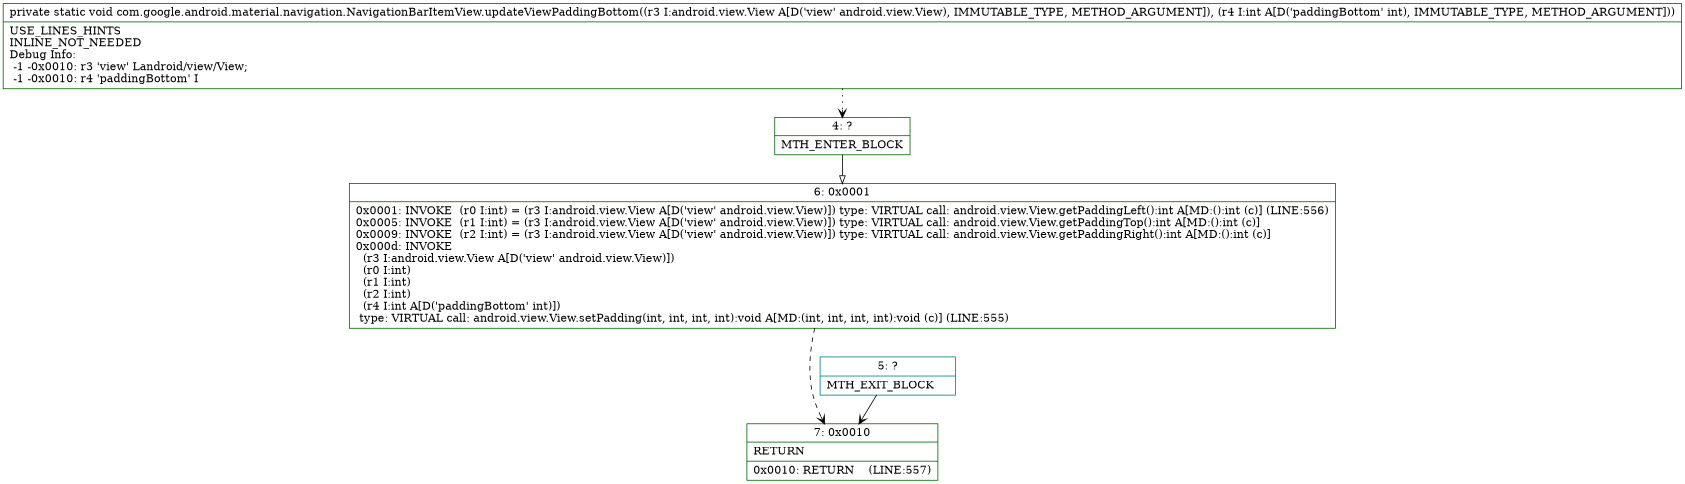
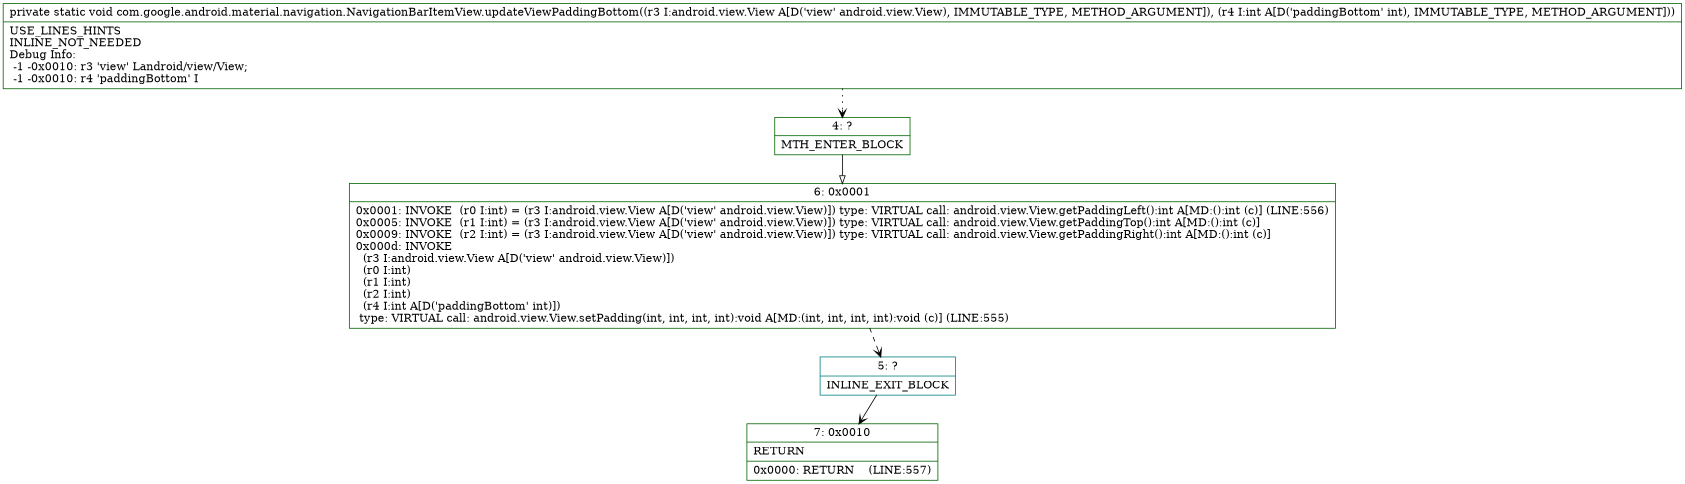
(810, 373) -> (874, 339)
(881, 385) -> (888, 385)
(842, 470) -> (842, 470)
